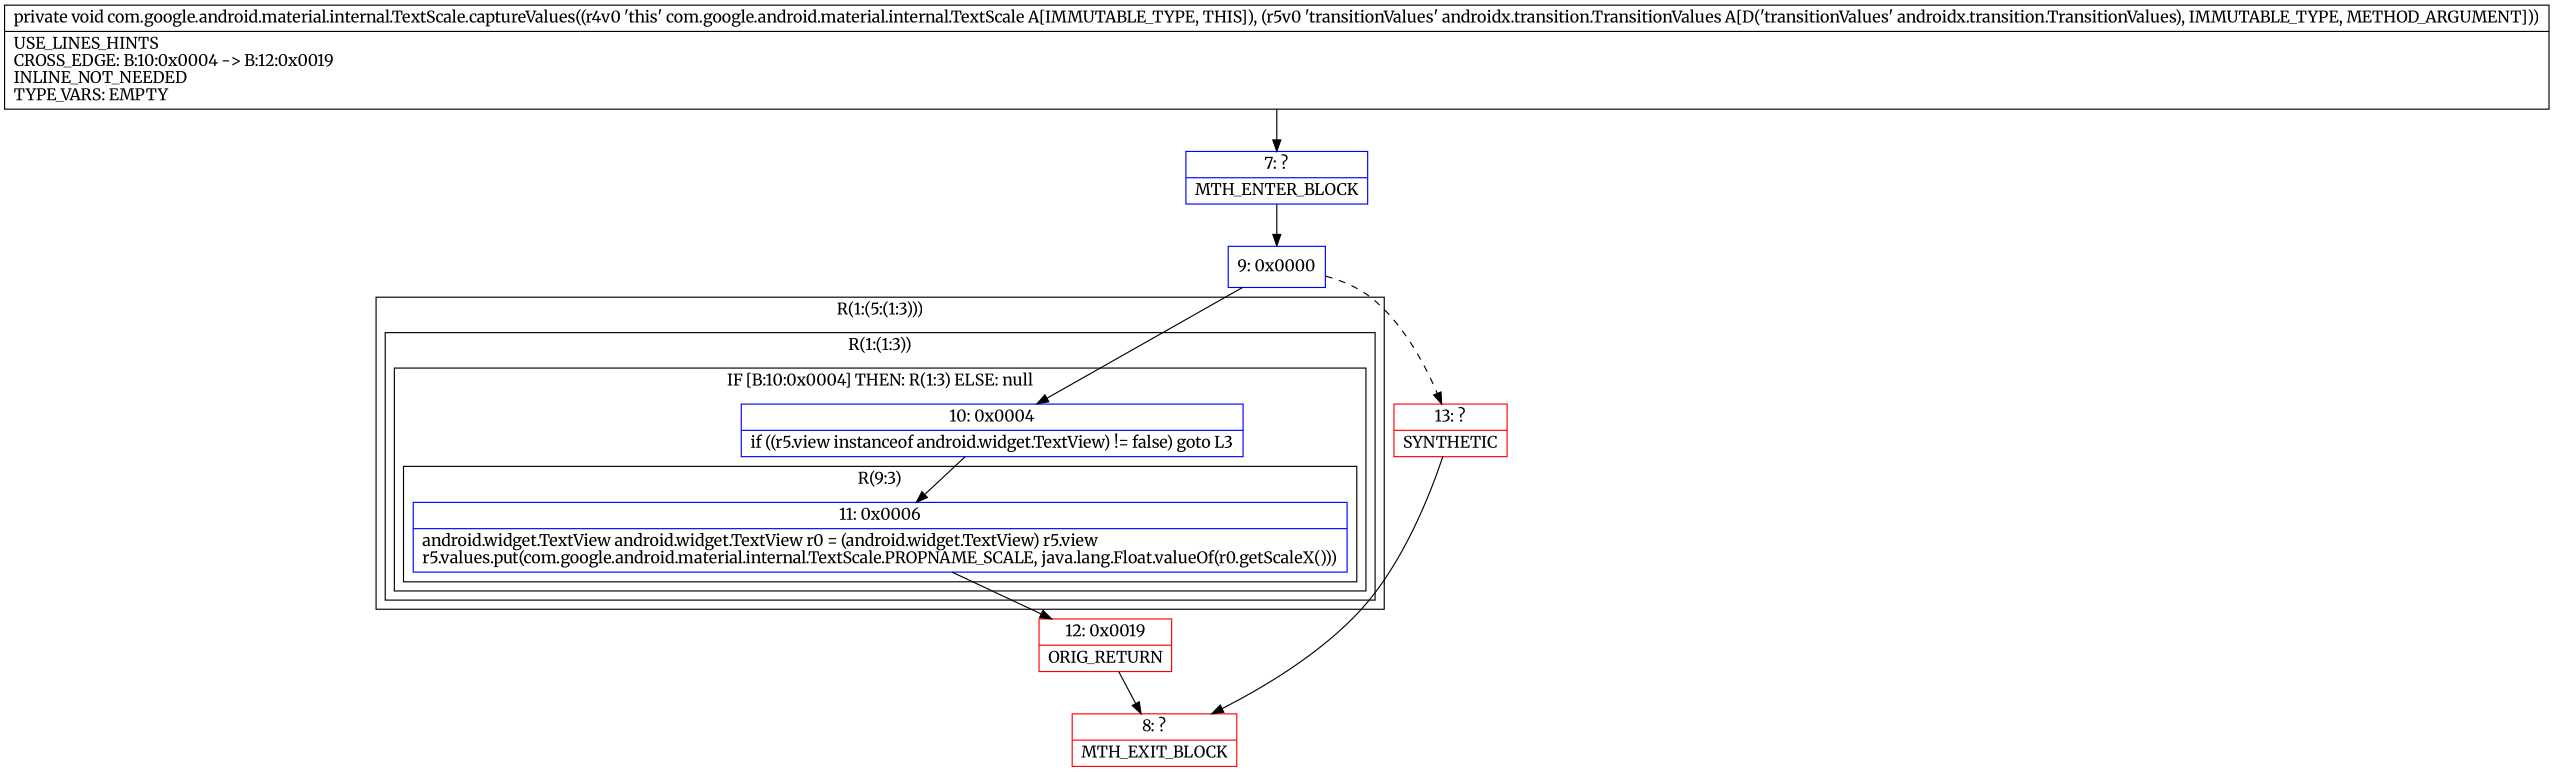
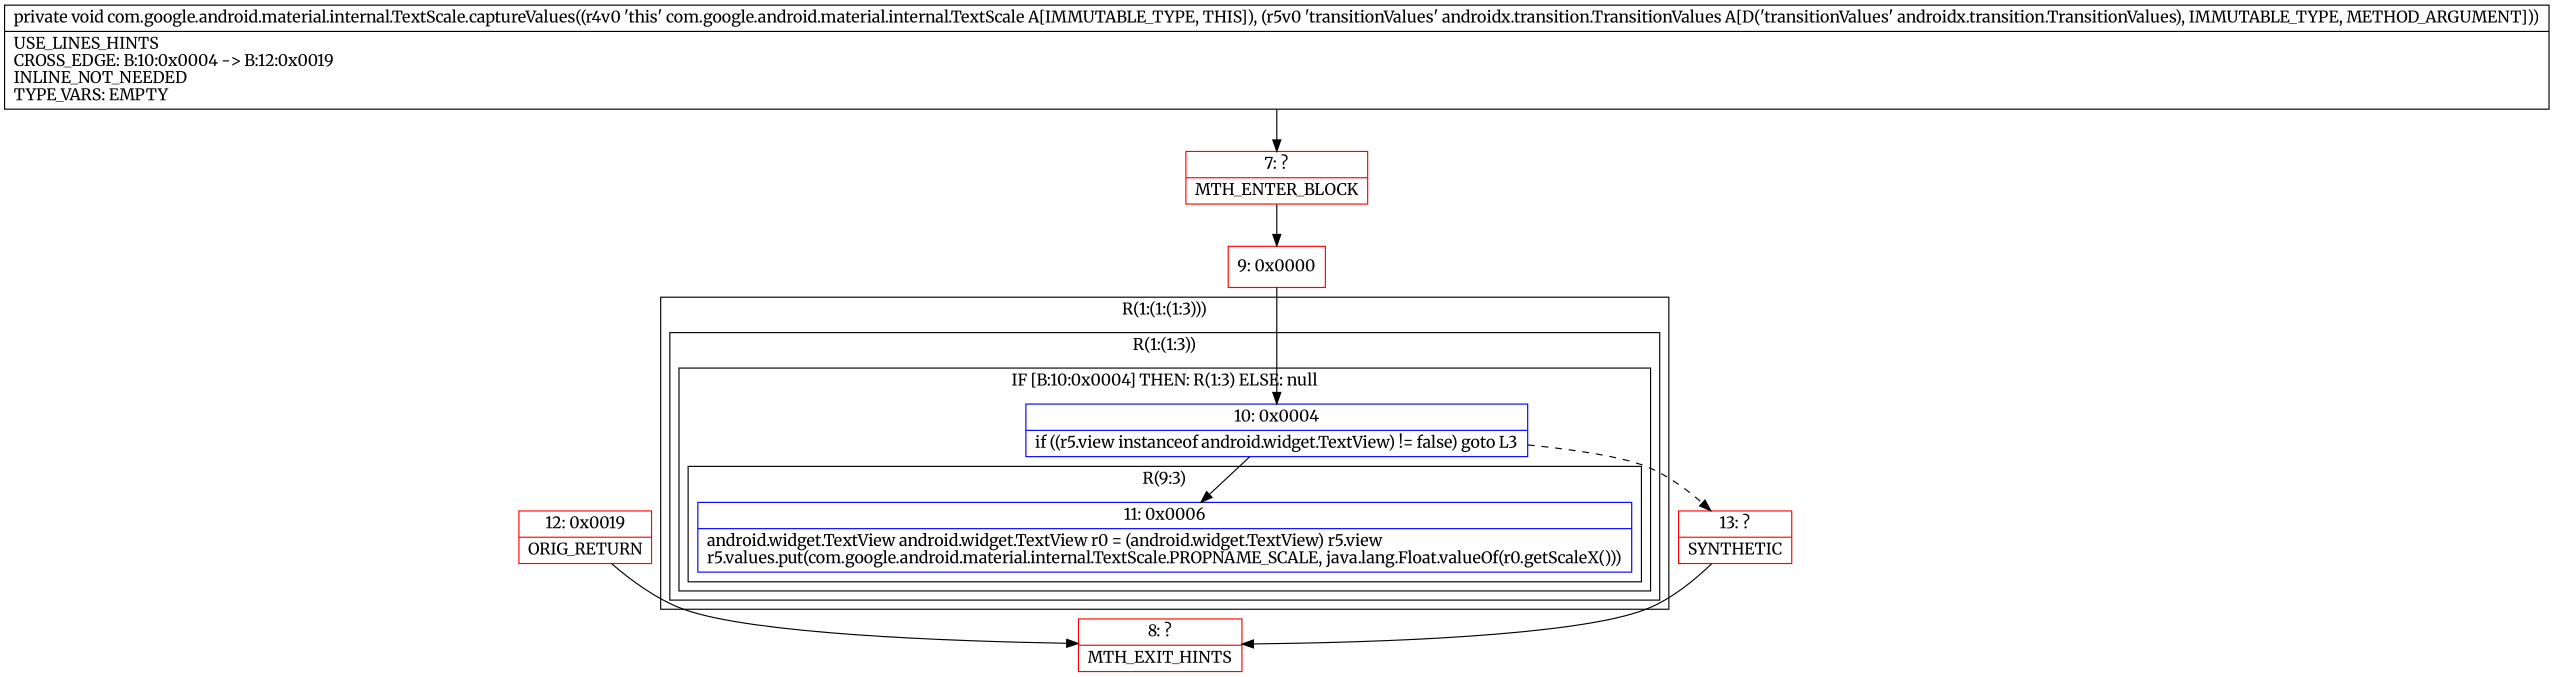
(1277, 178) -> (1277, 178)
(1277, 267) -> (1277, 267)
(880, 310) -> (1165, 310)
(1395, 321) -> (1620, 459)
(997, 593) -> none
(1154, 753) -> (1160, 658)
